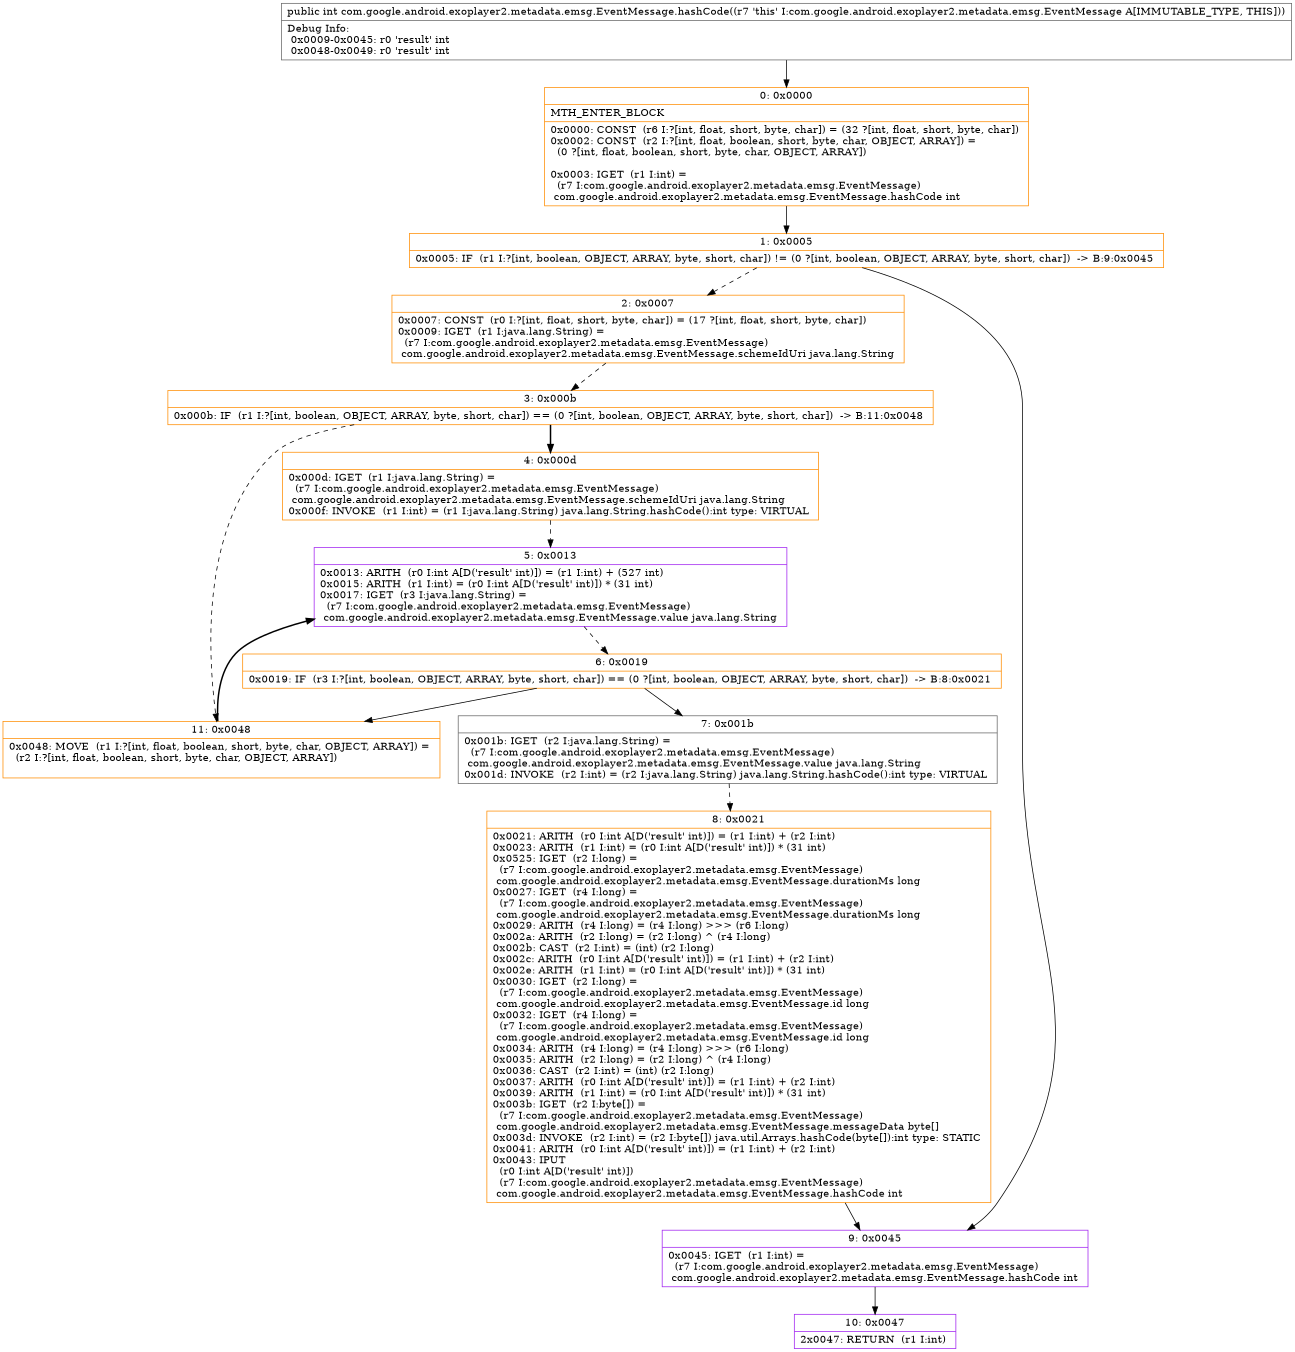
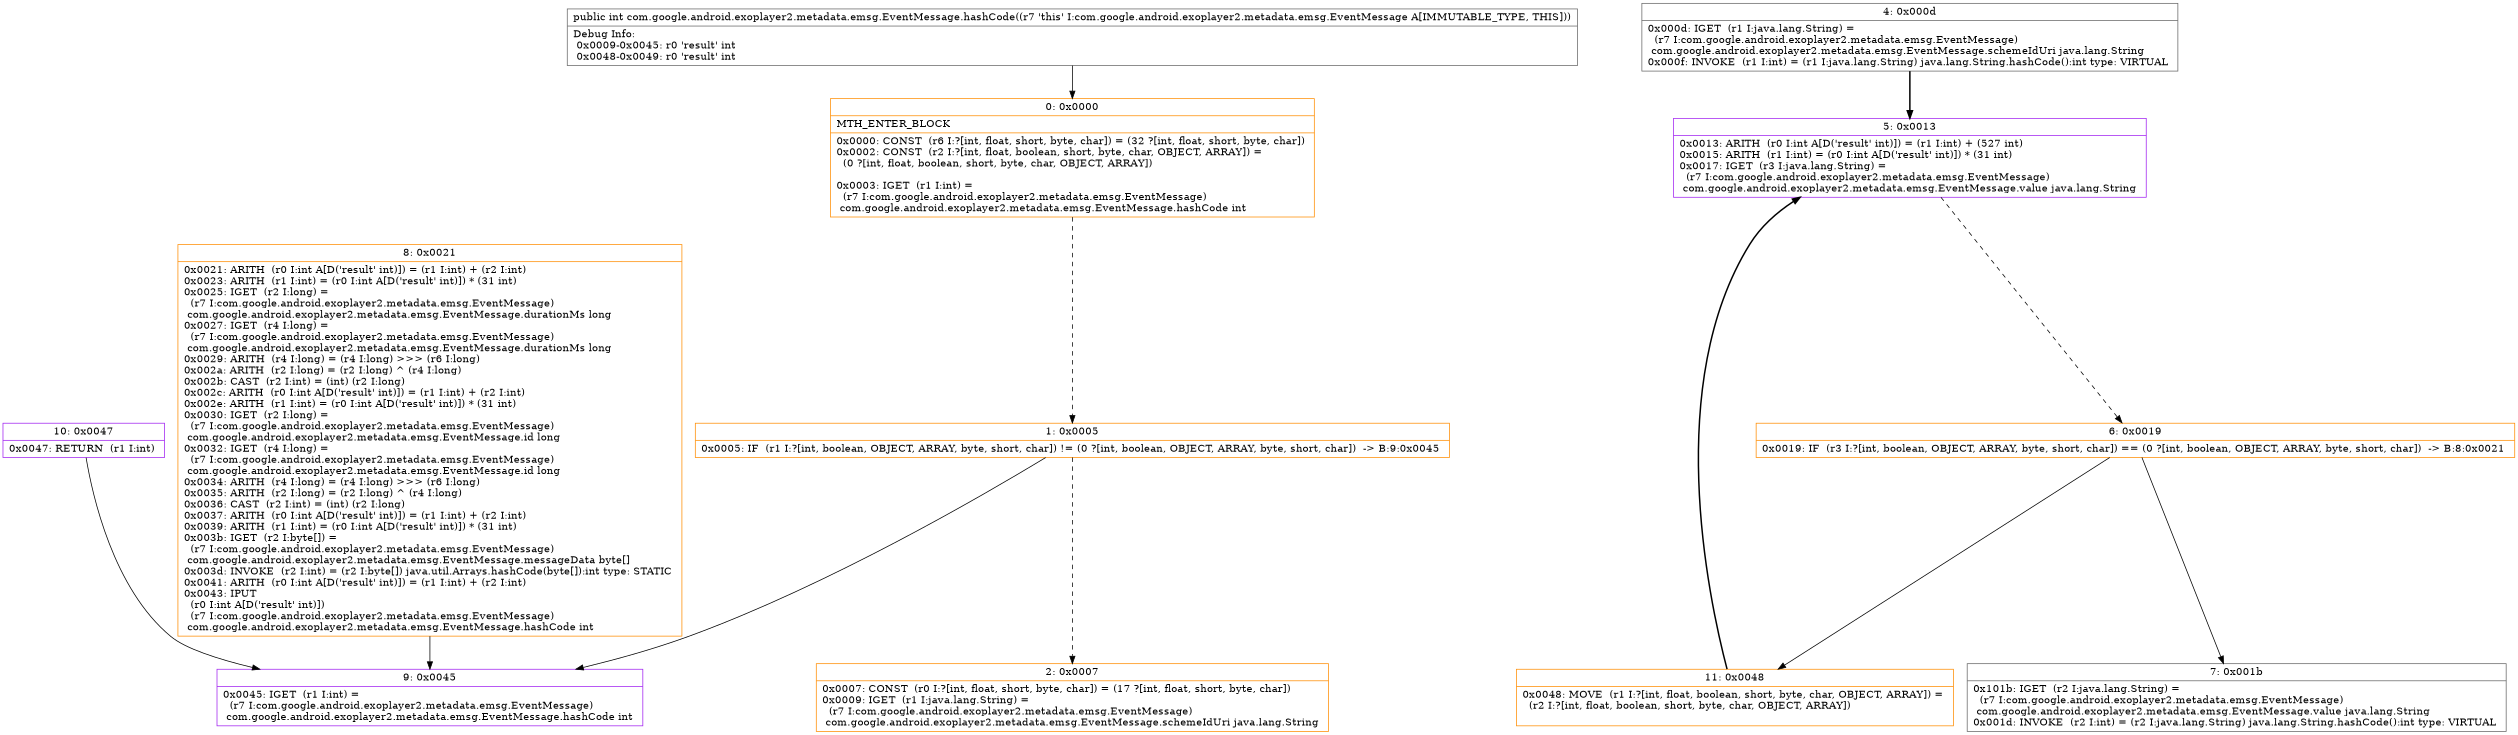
(787, 216) -> (1072, 316)
(551, 408) -> none
(551, 486) -> (1910, 37)
(551, 530) -> (1910, 91)
(570, 741) -> (2078, 689)
(730, 793) -> none
(567, 859) -> (258, 292)
(875, 1297) -> (134, 593)
(875, 1340) -> (84, 449)
